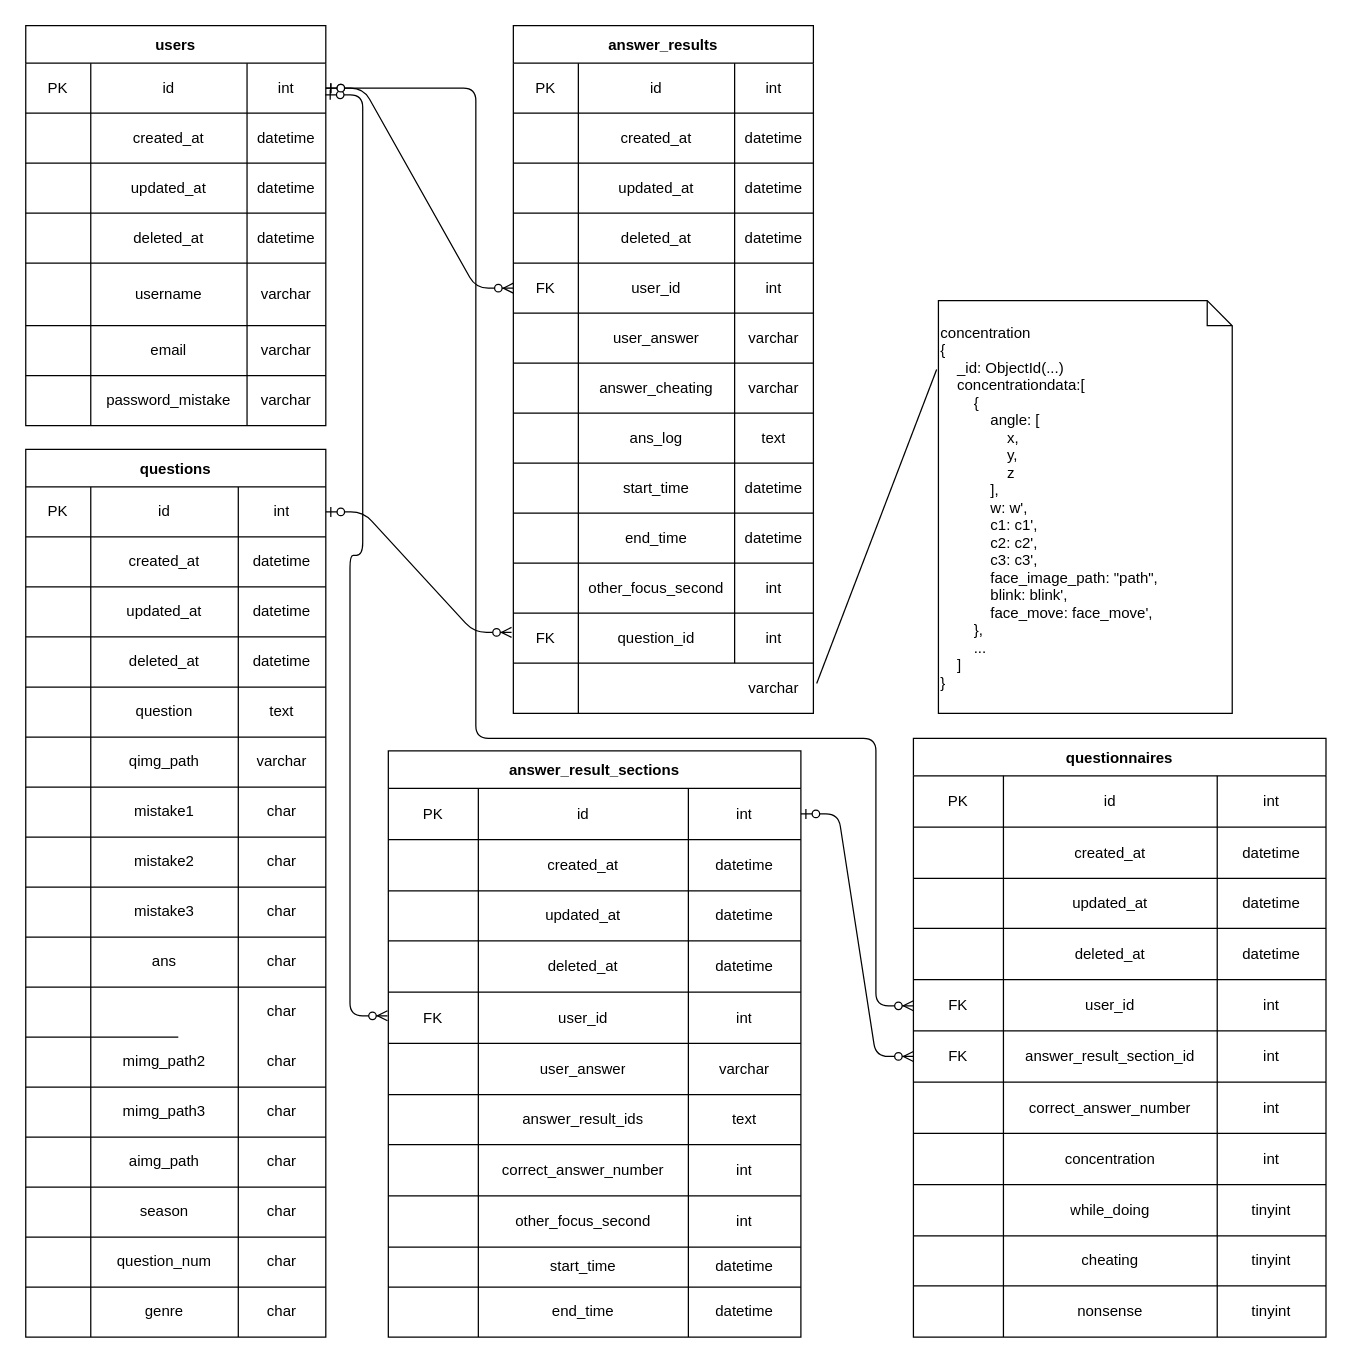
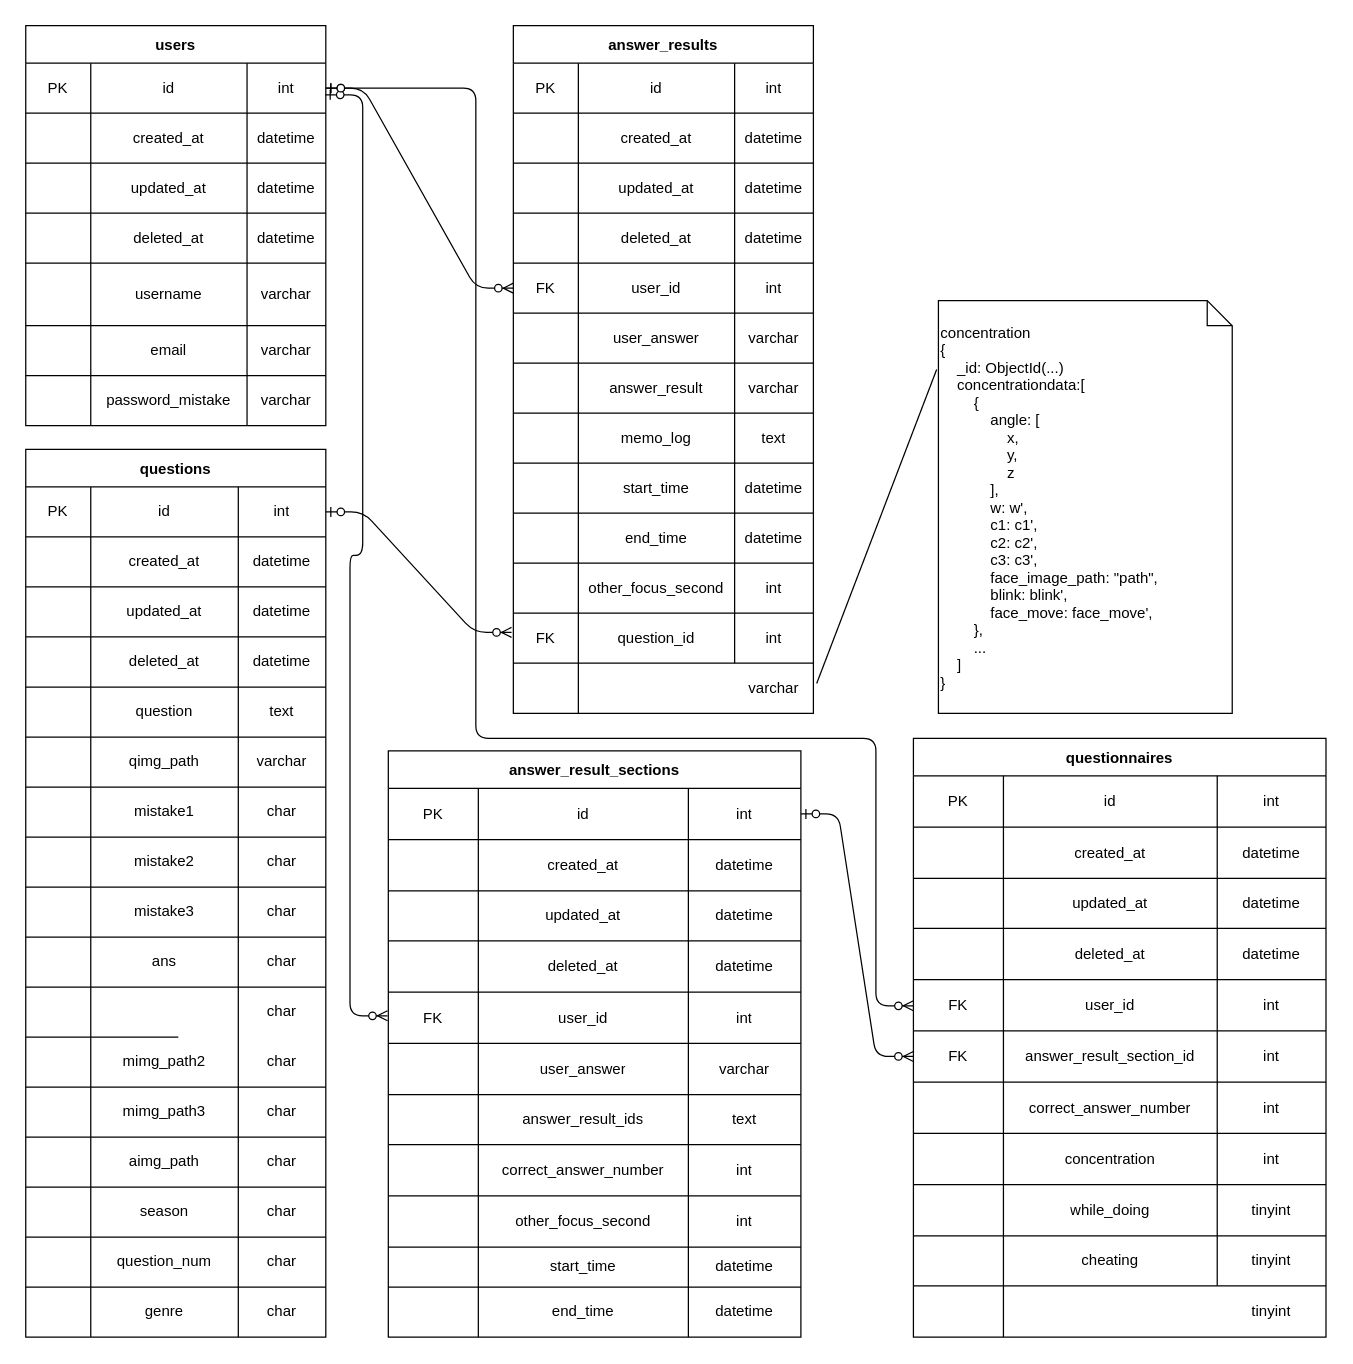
(656, 388) -> (656, 388)
(656, 438) -> (656, 438)
(1110, 1311) -> none
